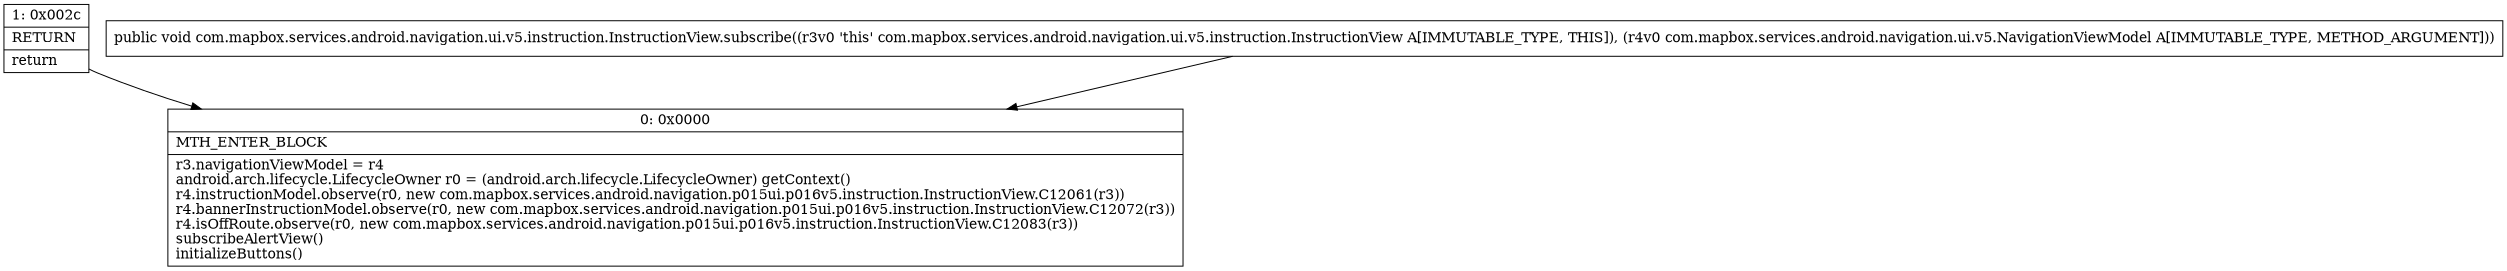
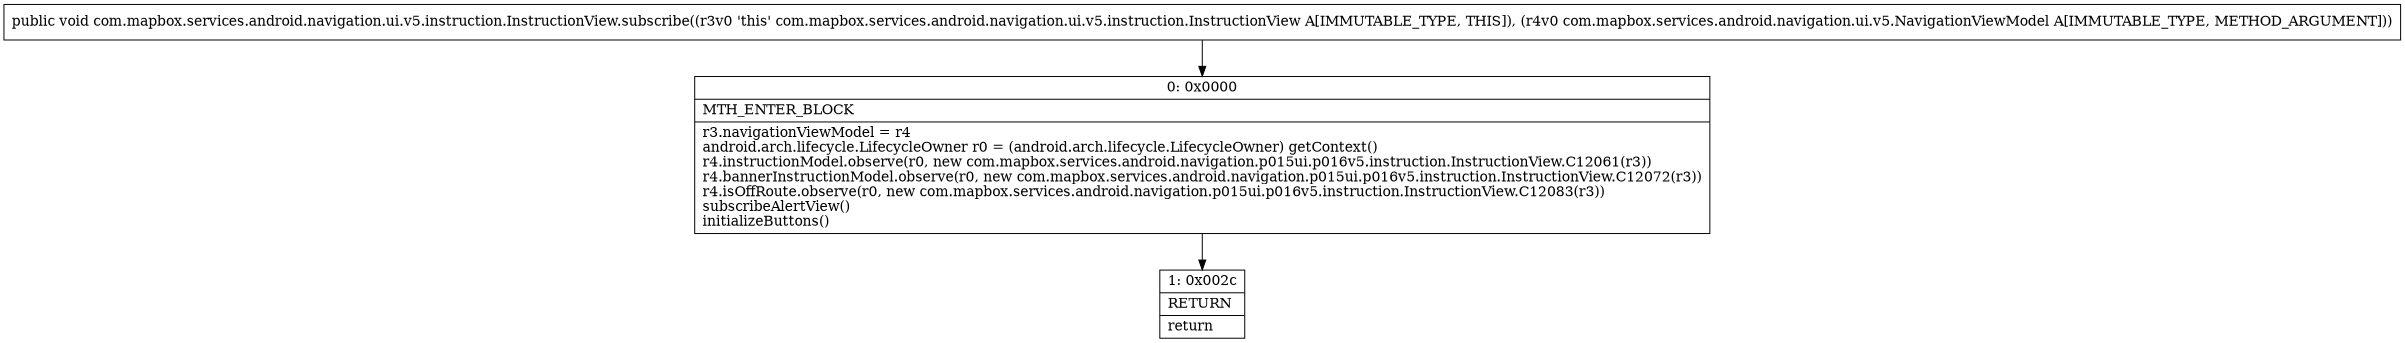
(140, 89) -> (1202, 247)
